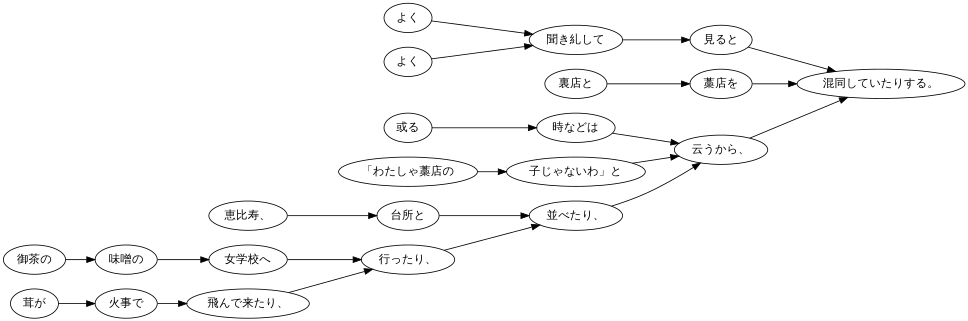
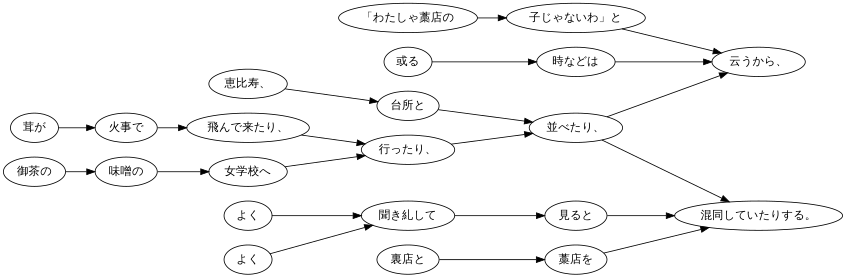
(795, 119) -> (662, 169)
